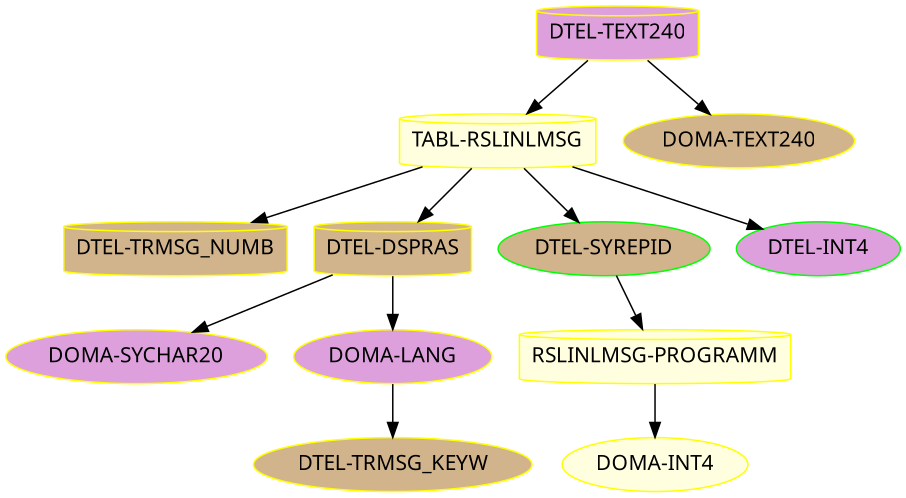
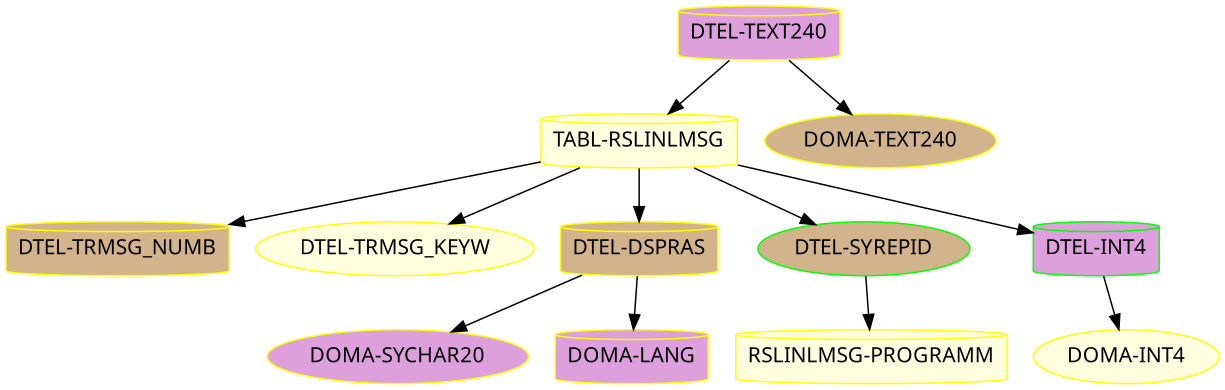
(818, 249) -> (1096, 249)
(393, 357) -> (632, 357)
(393, 403) -> (522, 193)
(655, 403) -> (1109, 296)
(393, 465) -> (395, 249)
